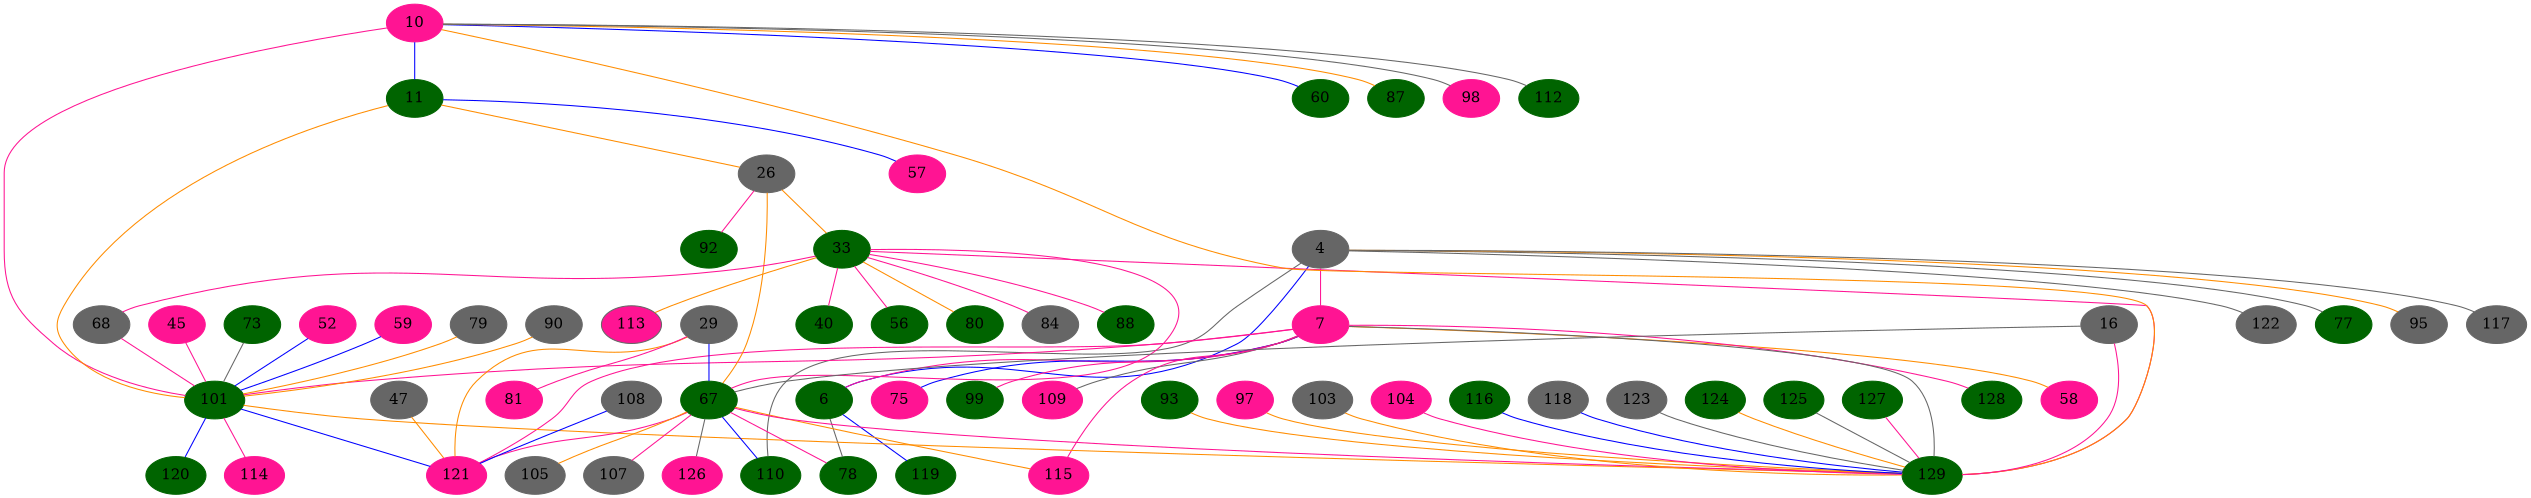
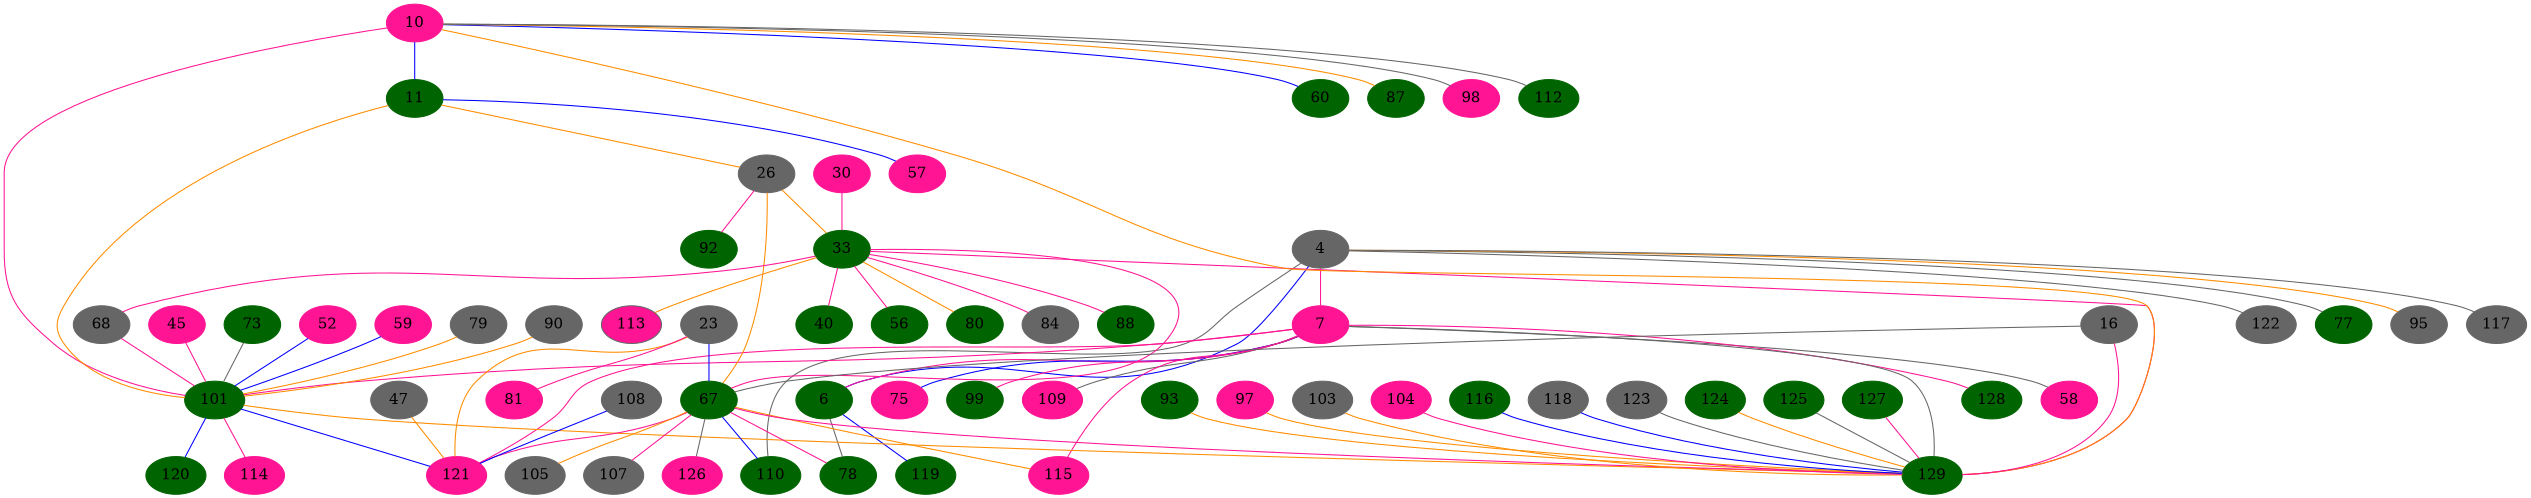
none -> (842, 174)
(709, 325) -> (709, 325)
(1858, 356) -> (1858, 356)
